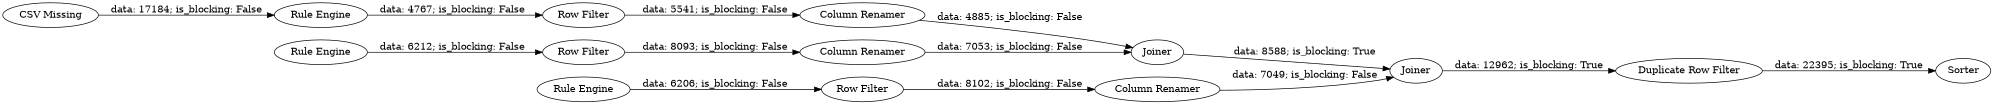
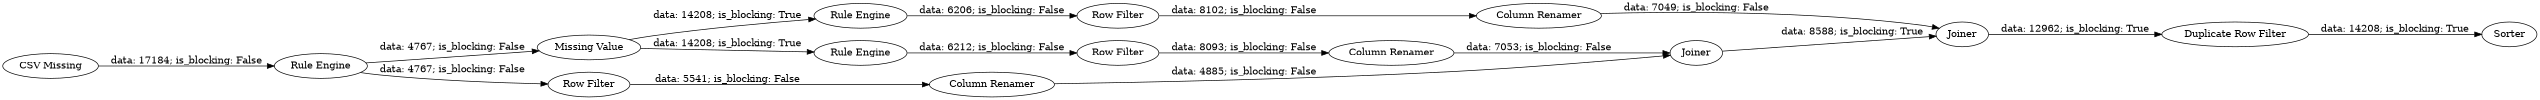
none -> (589, 47)
(1849, 66) -> (2395, 29)
